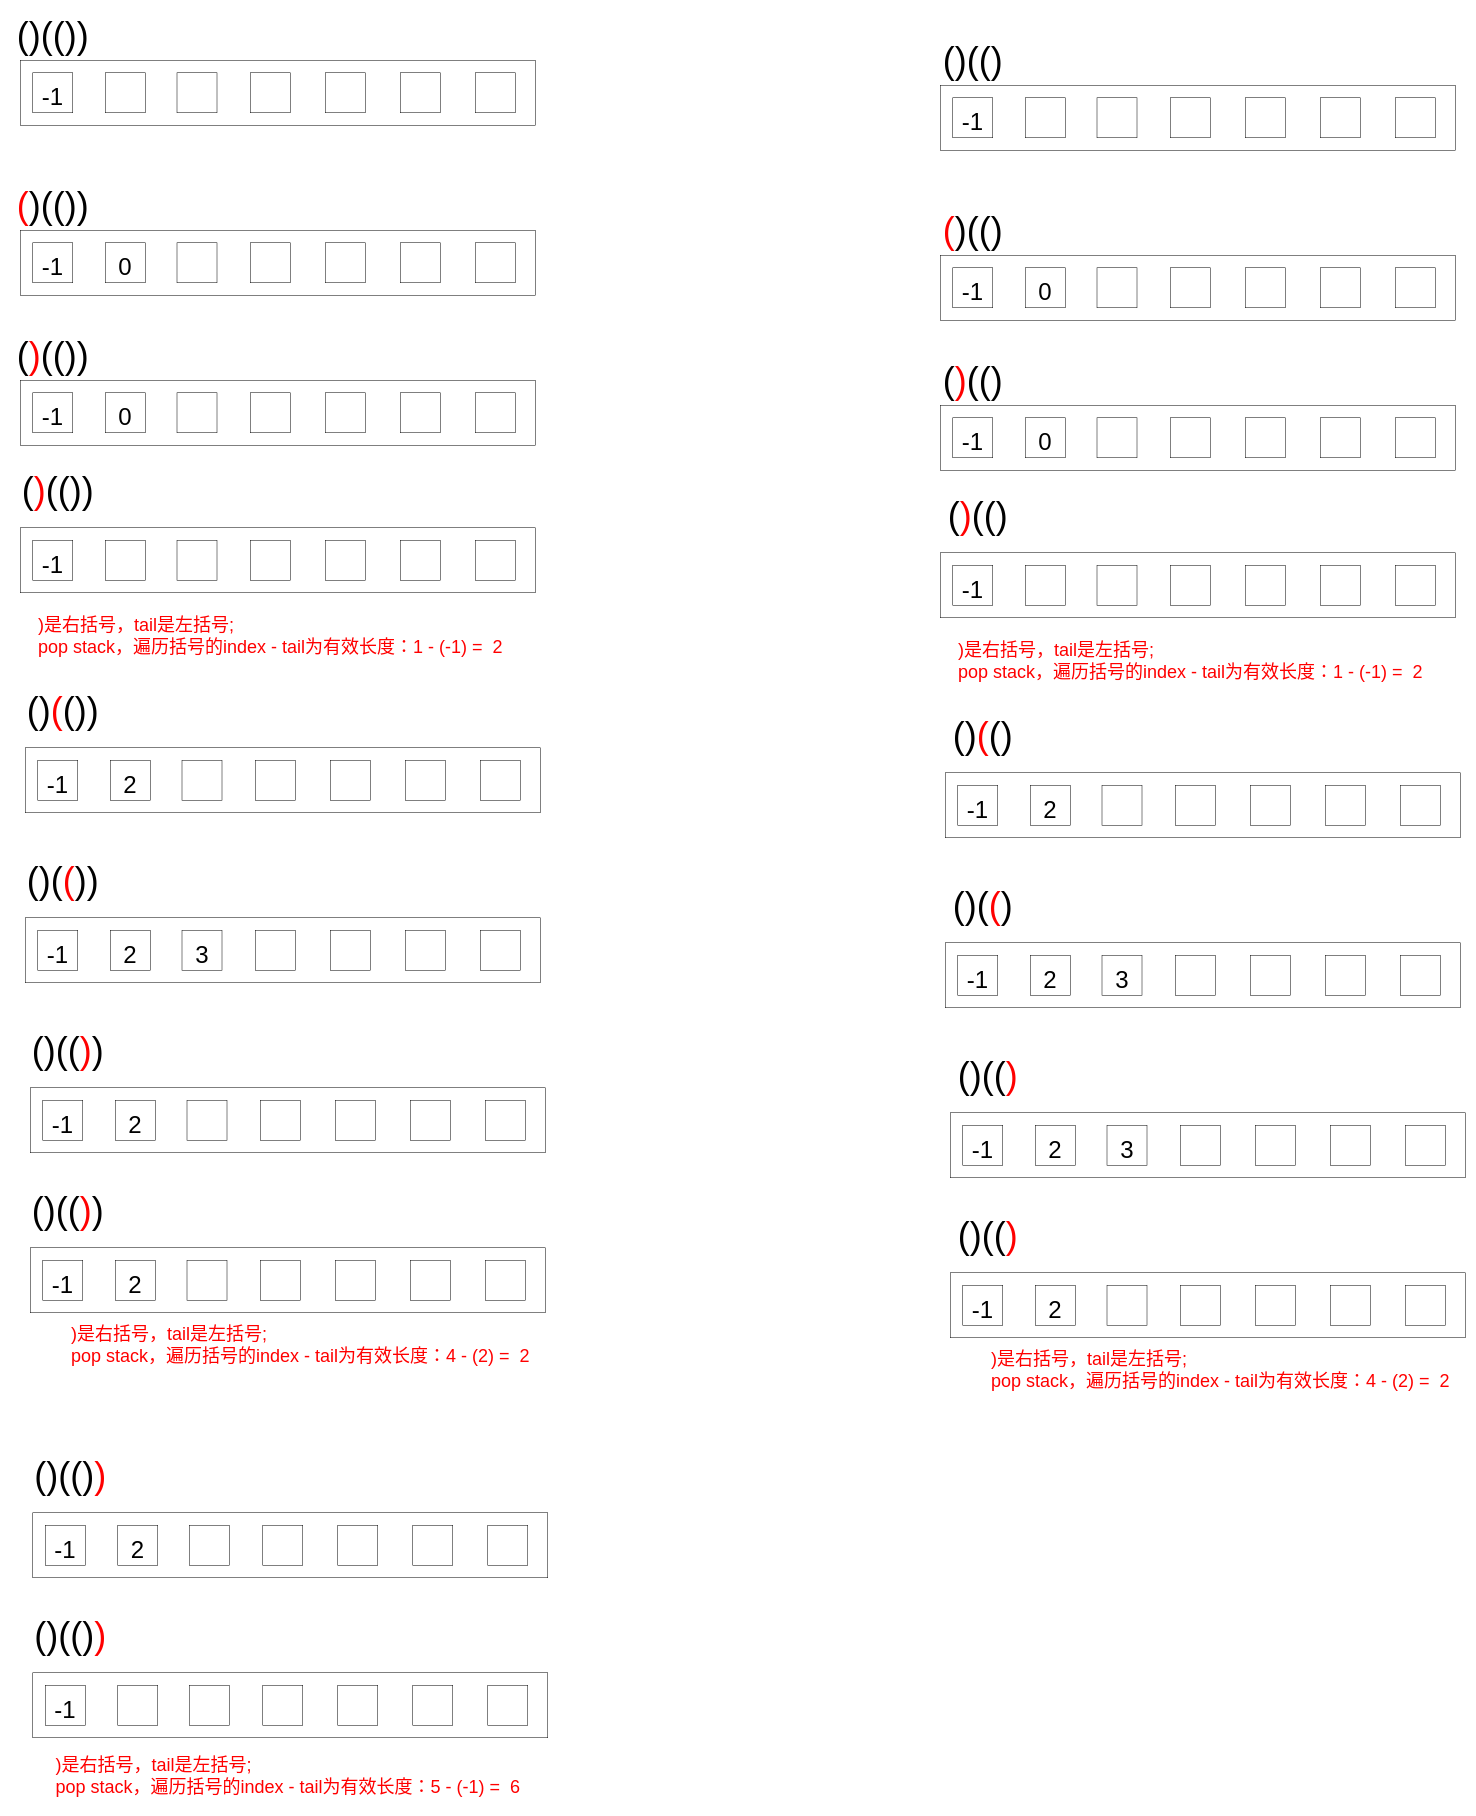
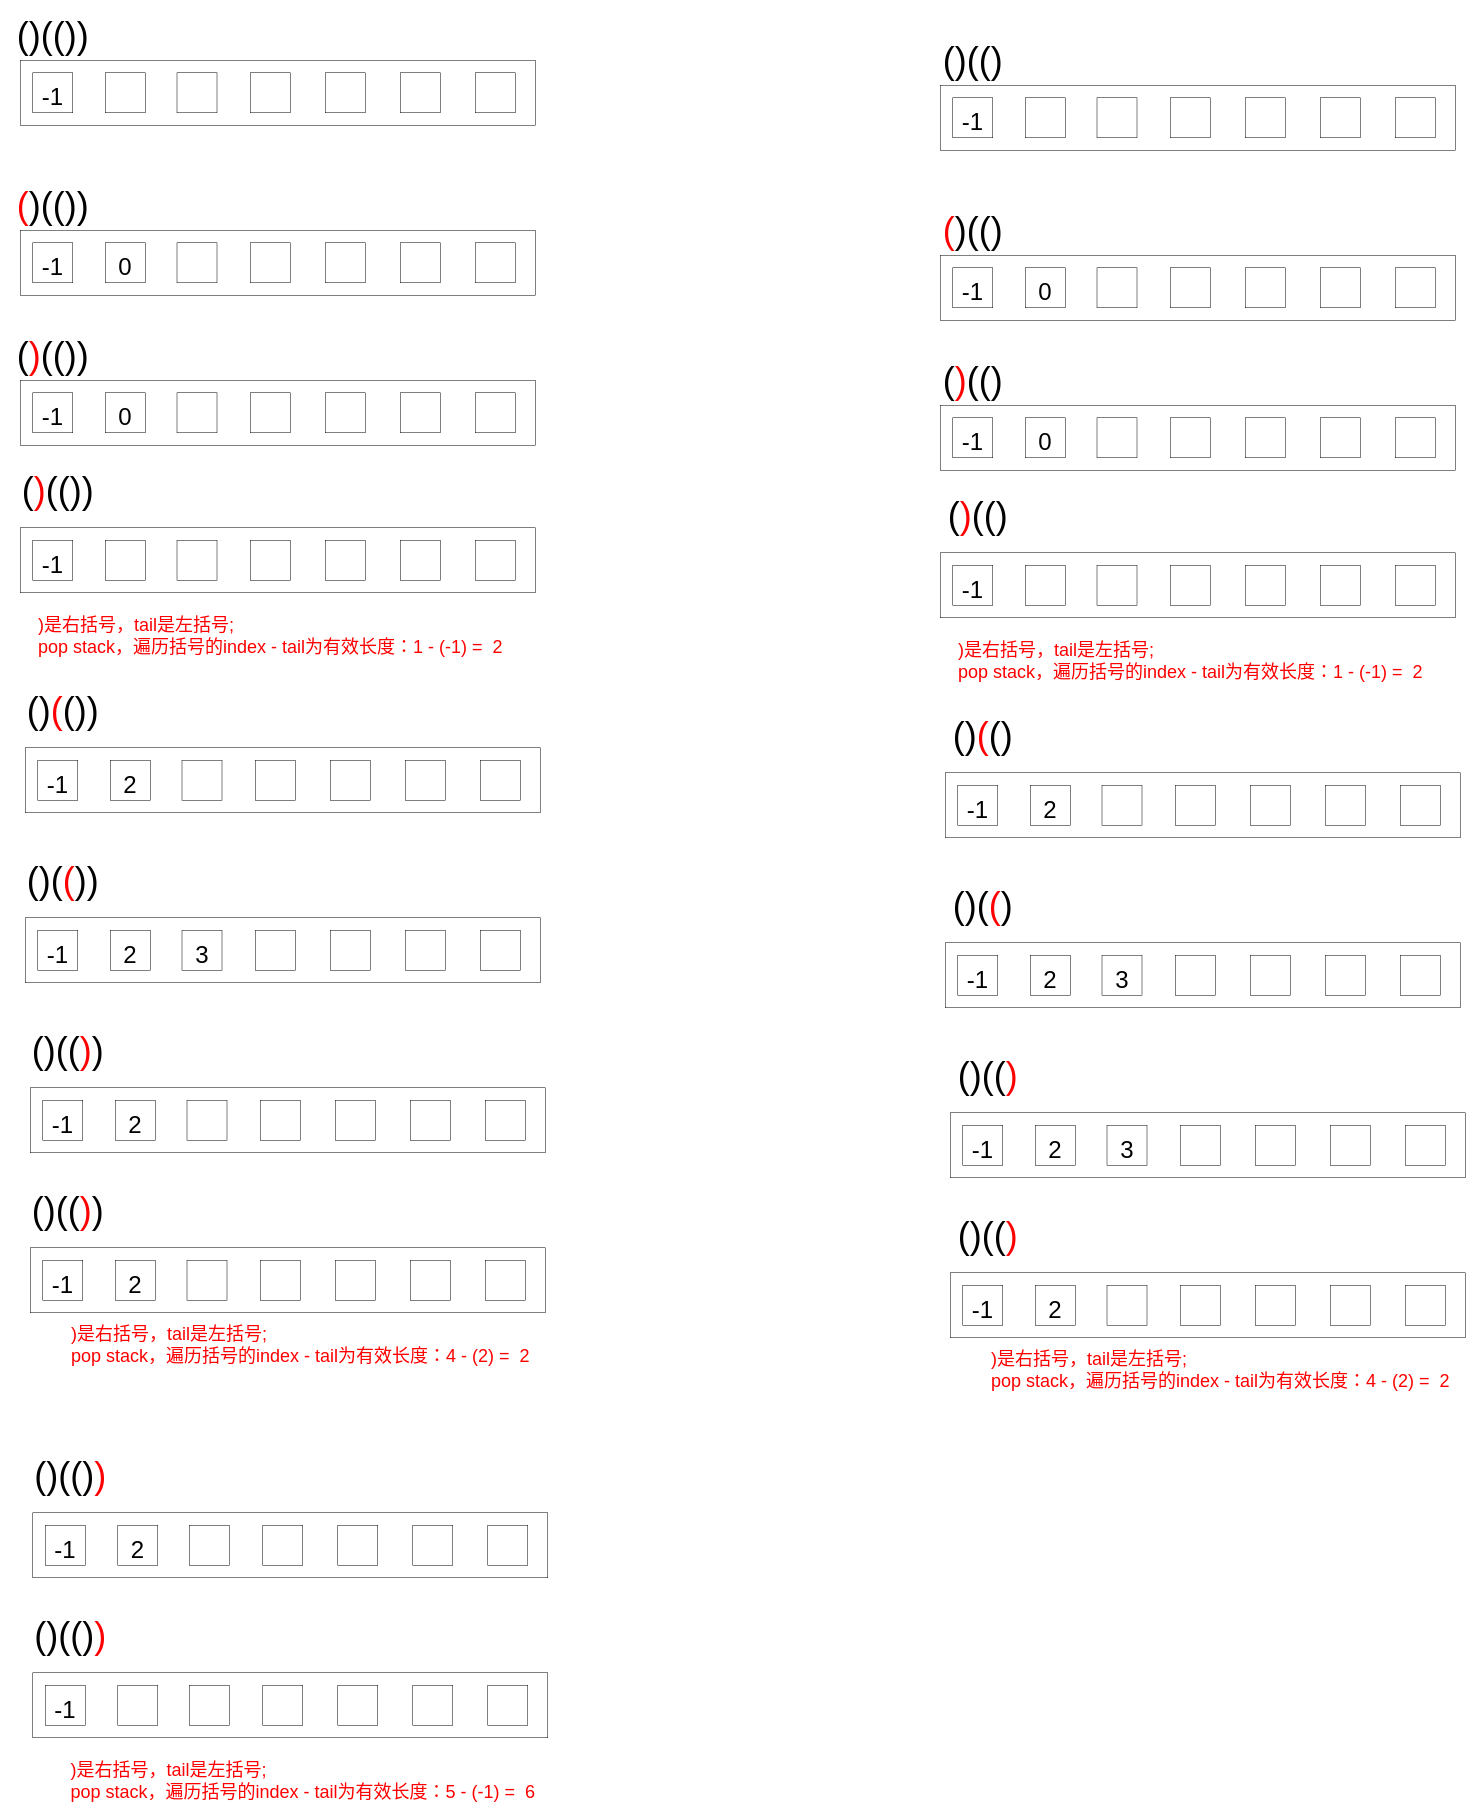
(288, 1775) -> (303, 1780)
